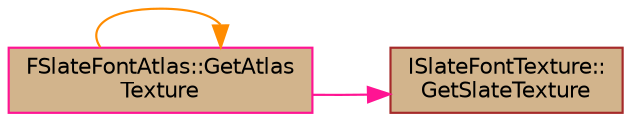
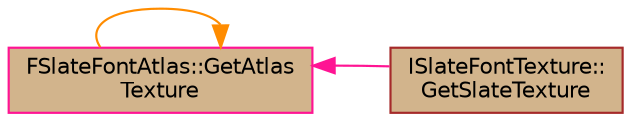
(340, 95) -> (362, 66)
